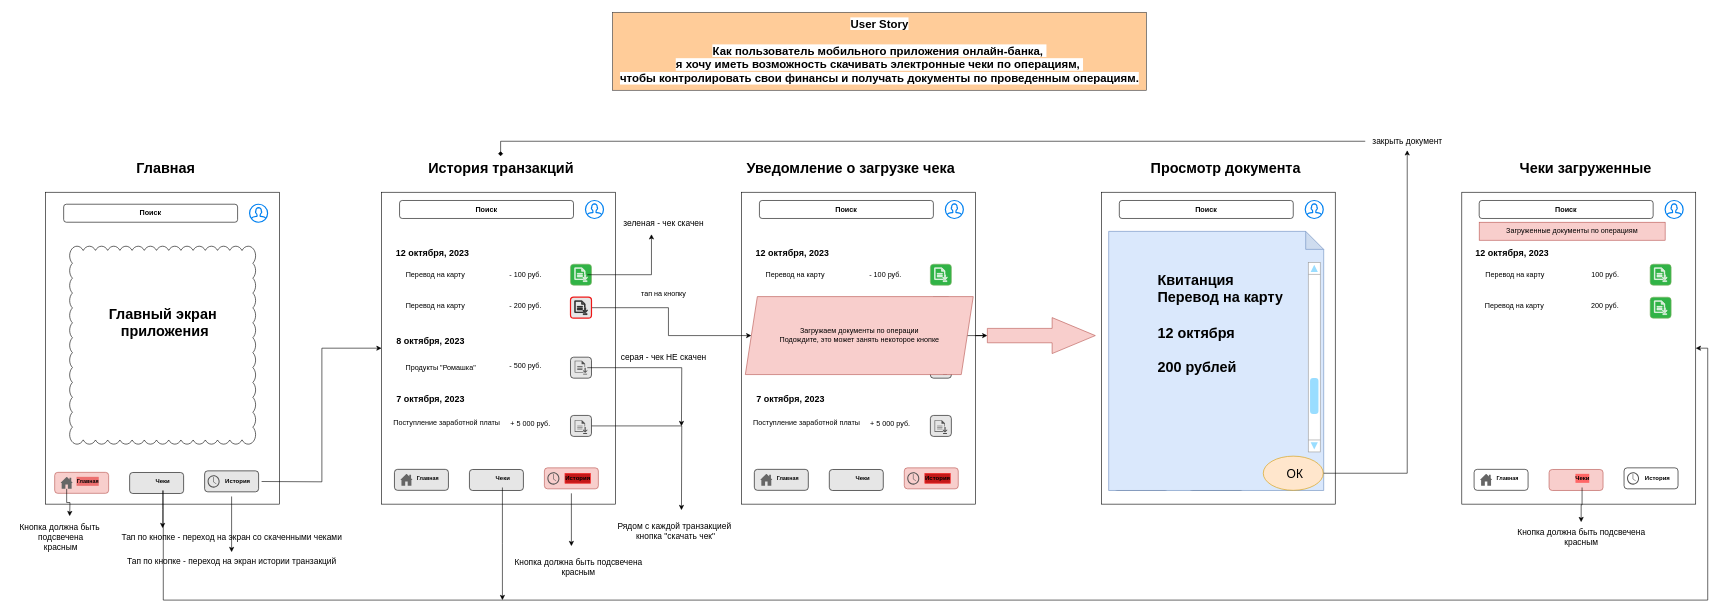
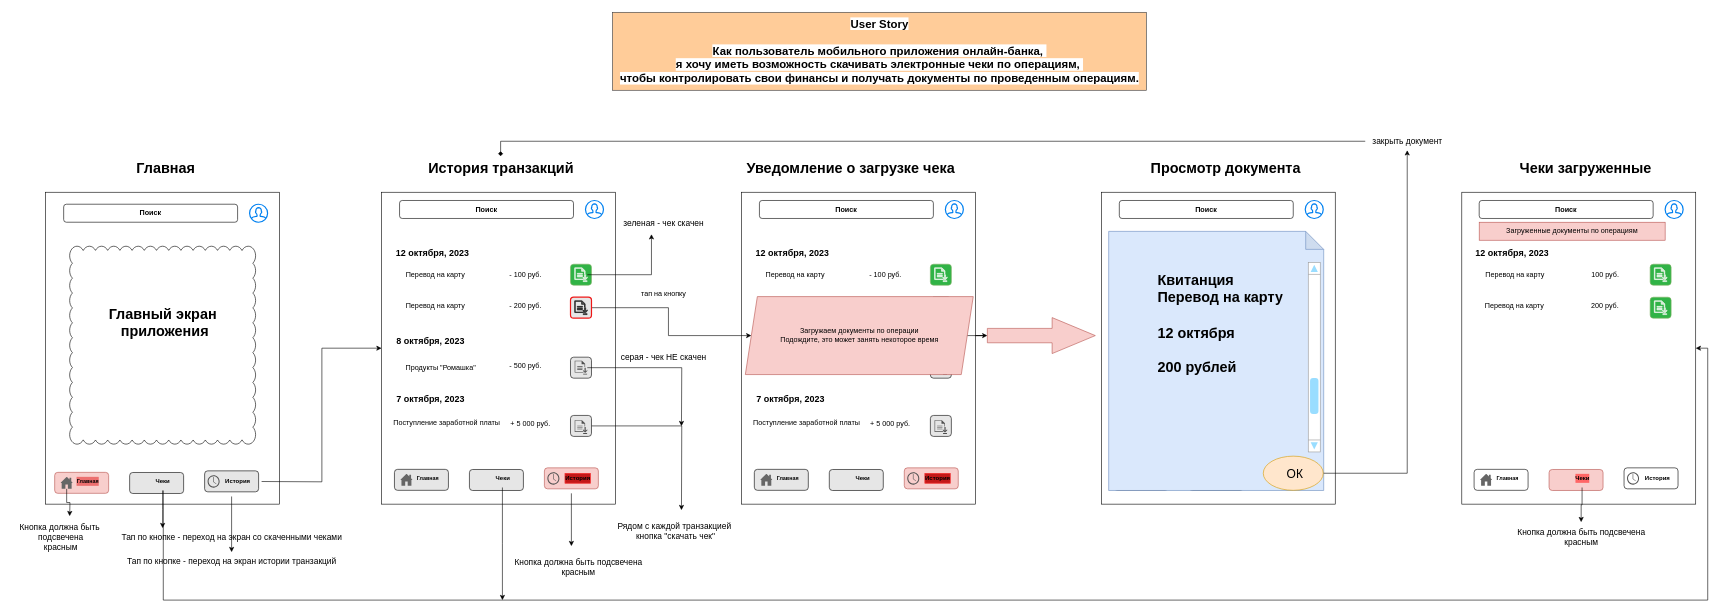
(860, 336) -> (860, 336)
